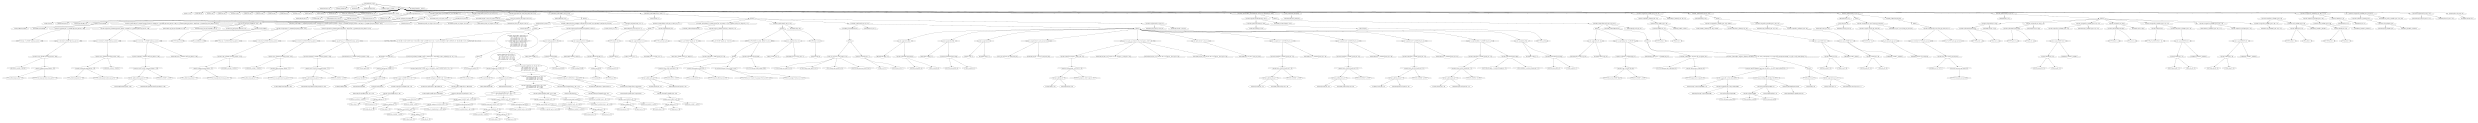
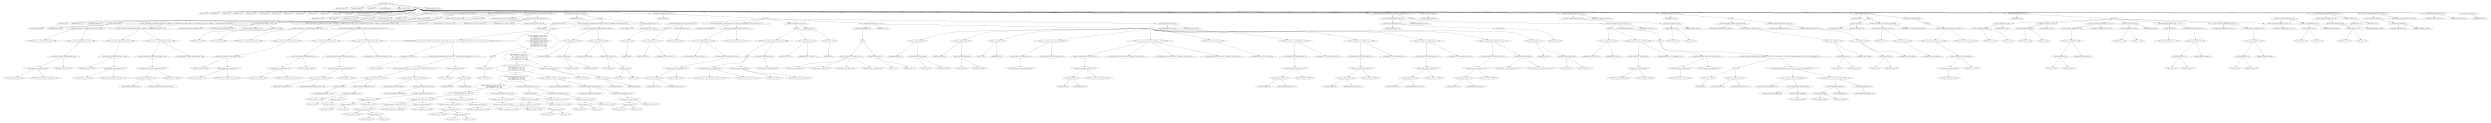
none -> (1020, 68)
